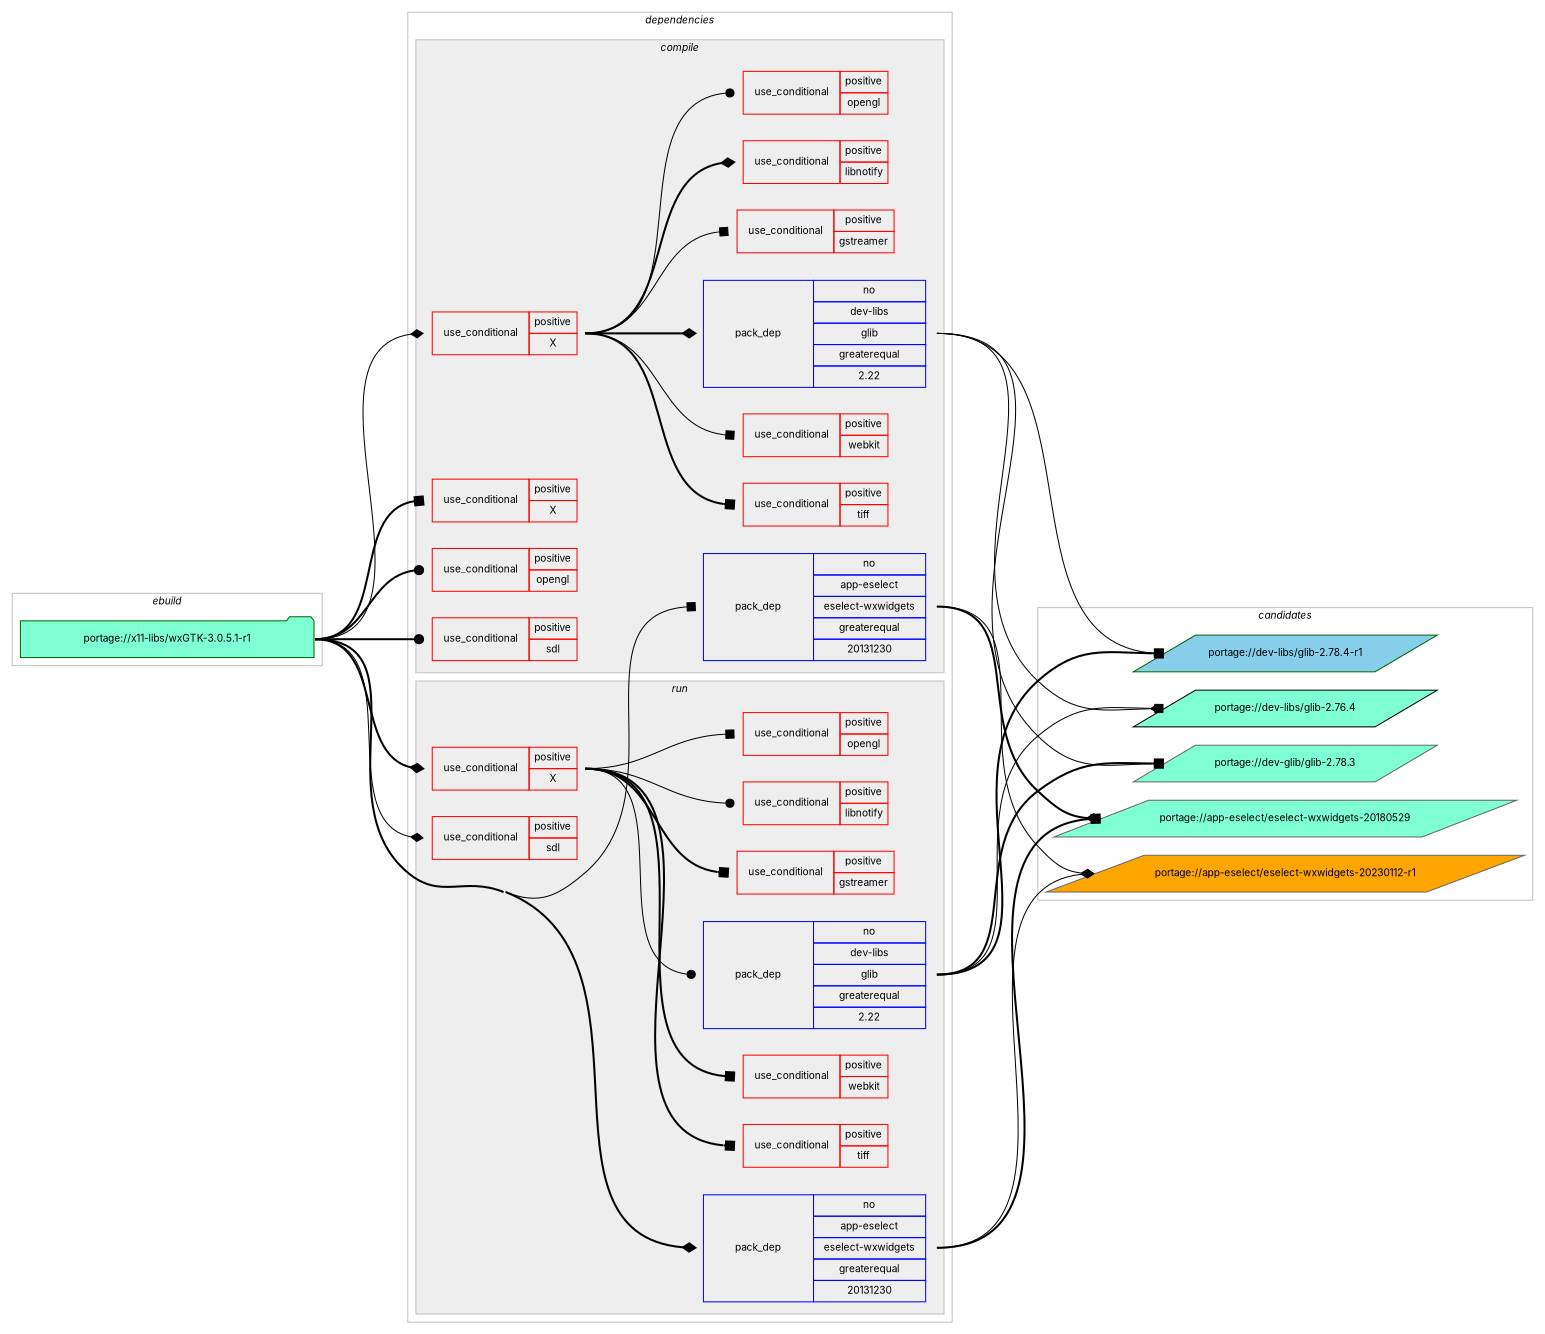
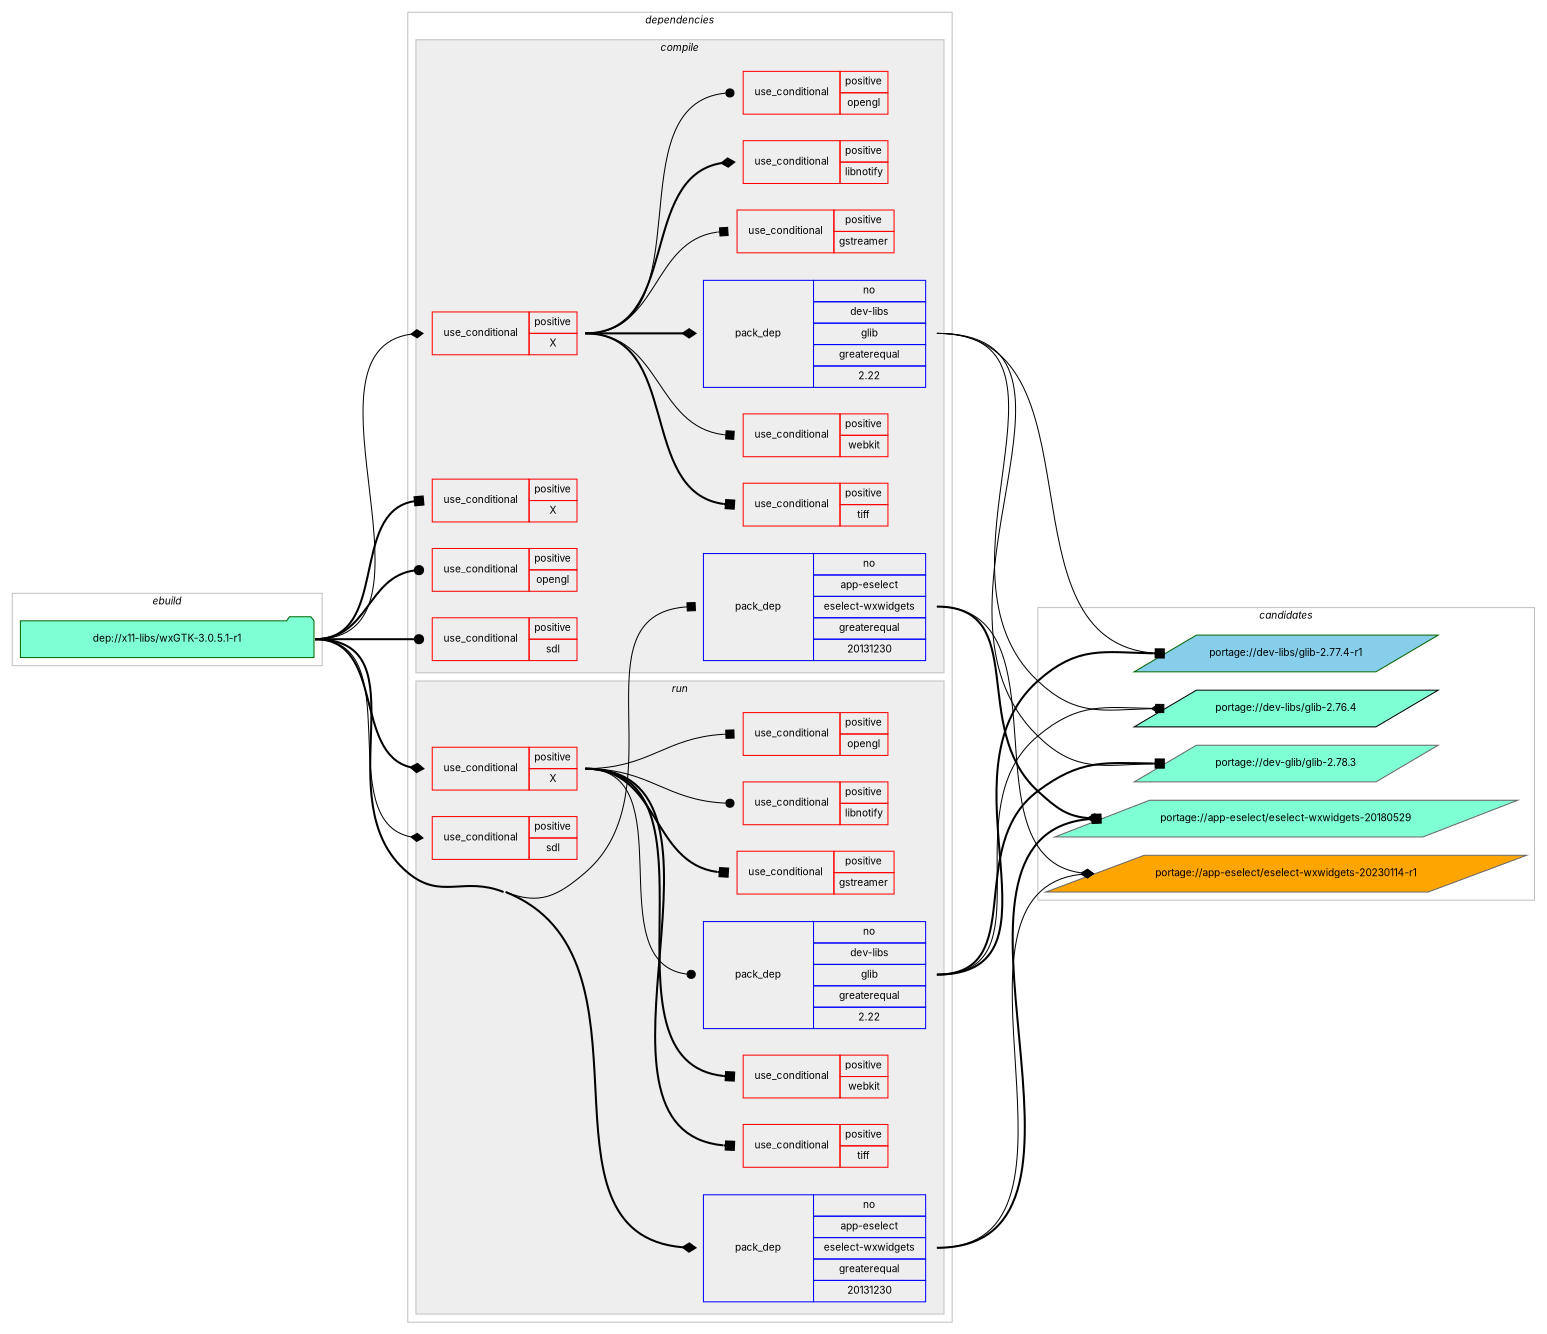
(167, 639) -> (167, 639)
(1285, 653) -> (1286, 653)
(1285, 874) -> (1286, 874)
